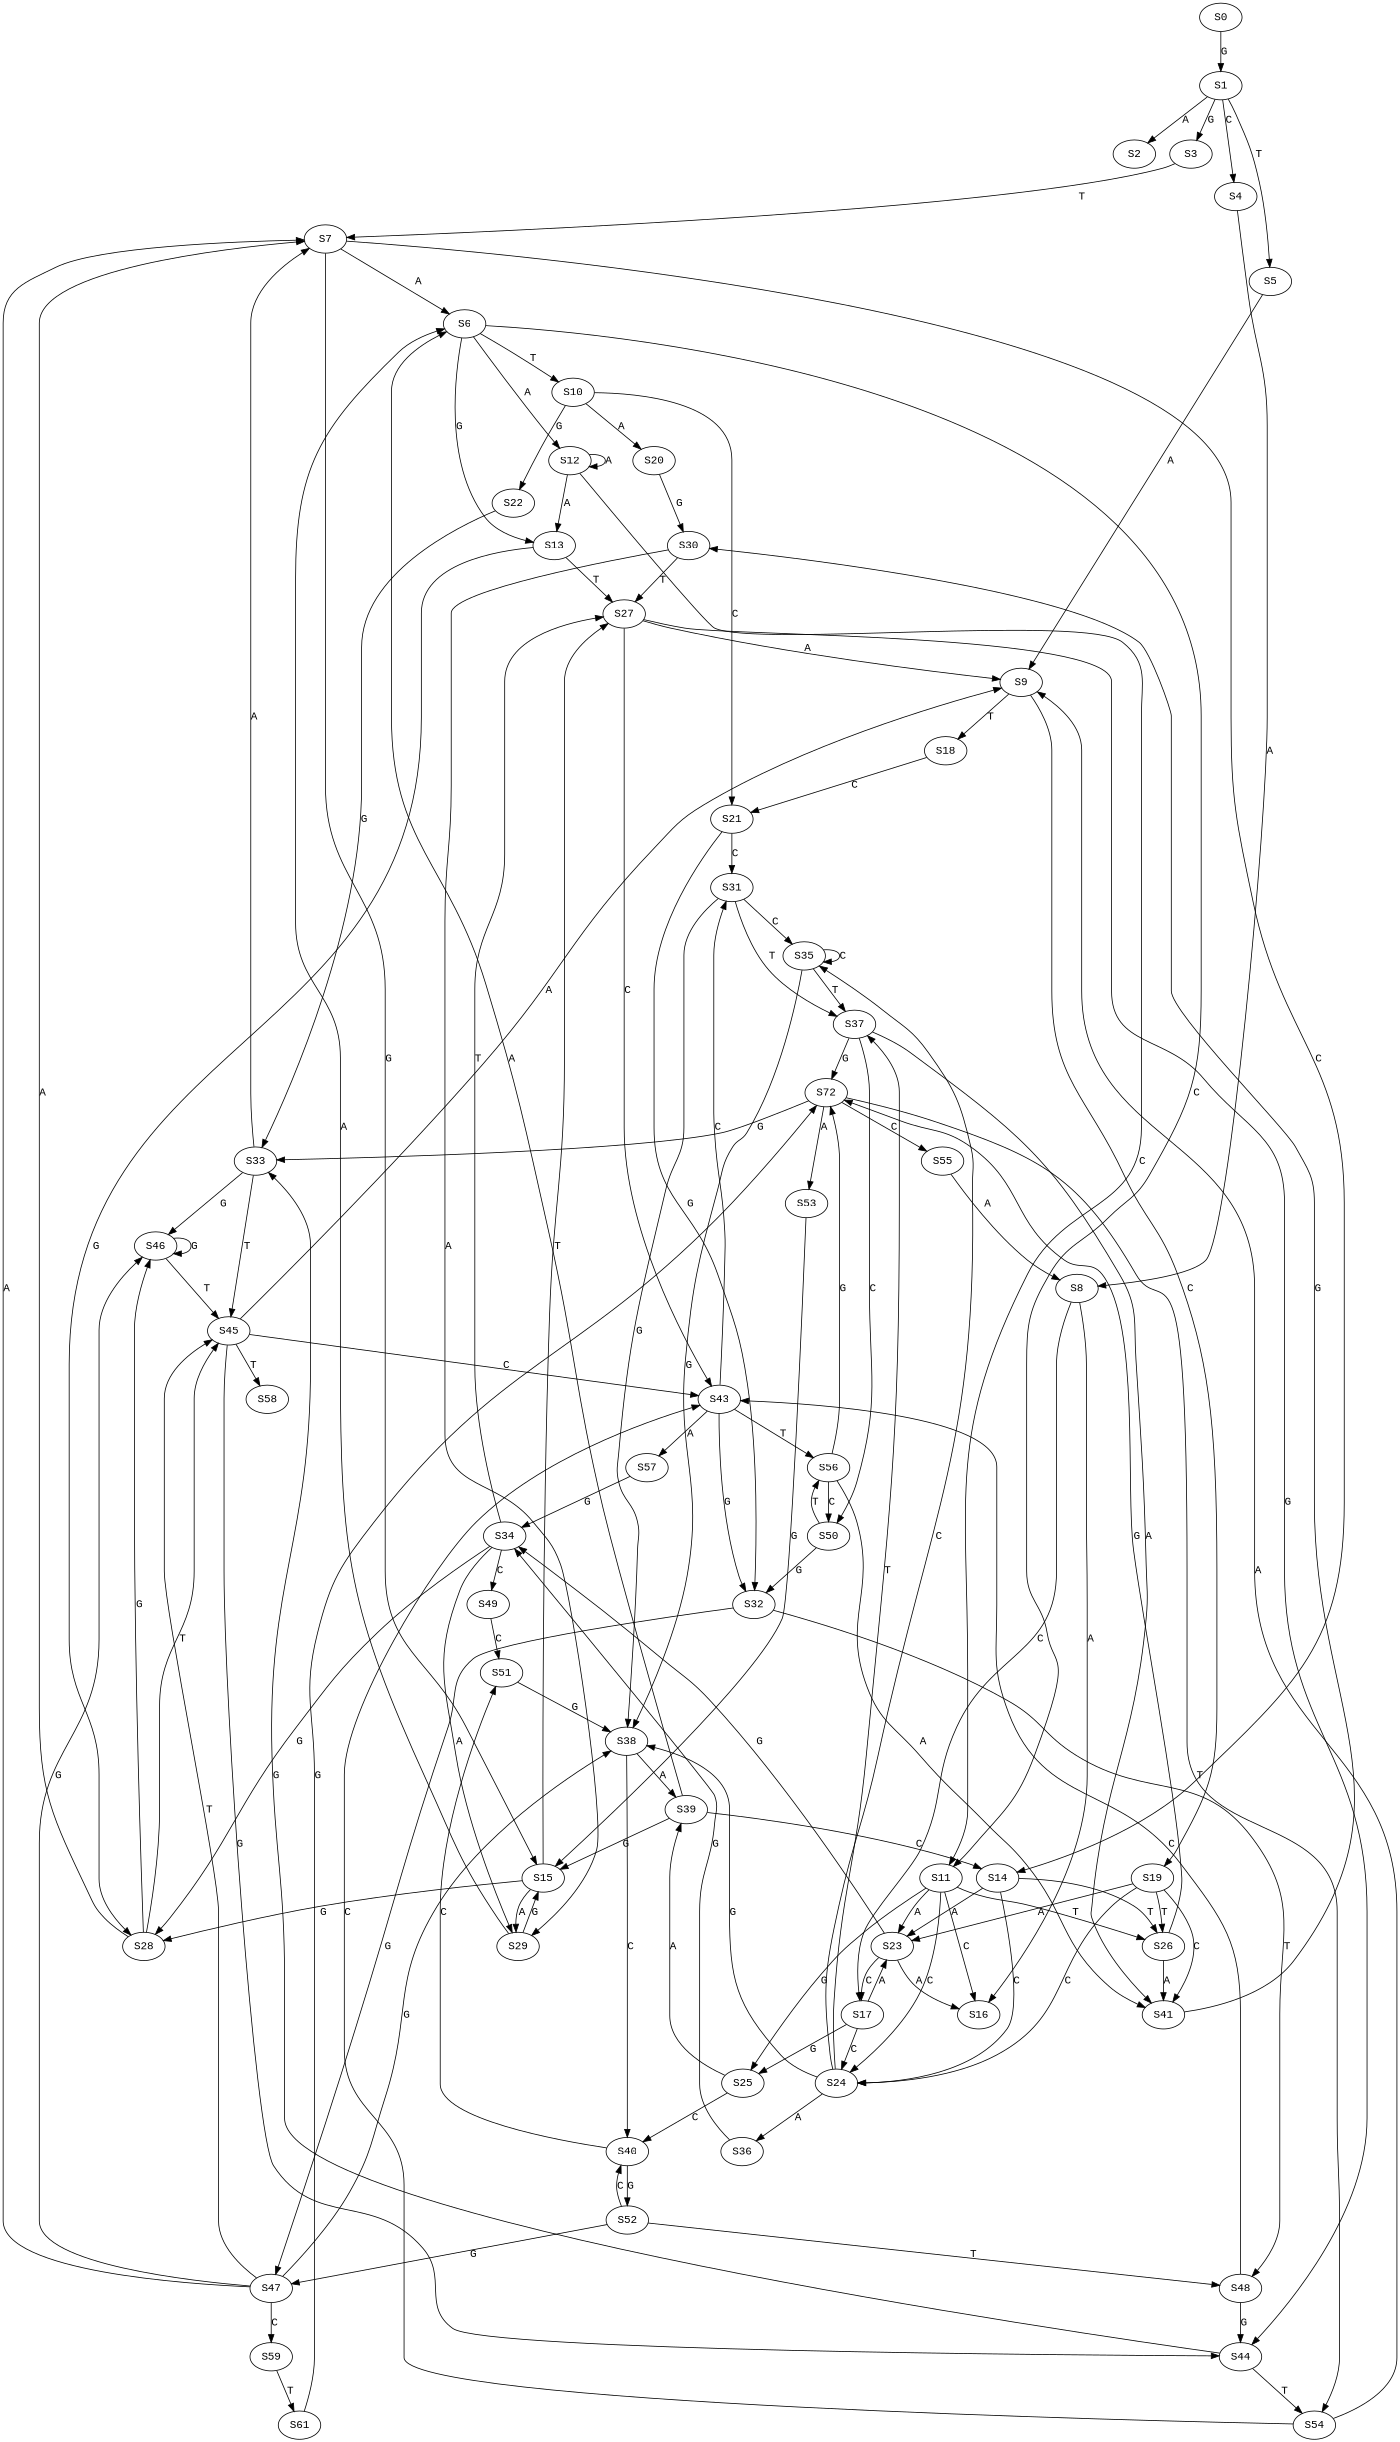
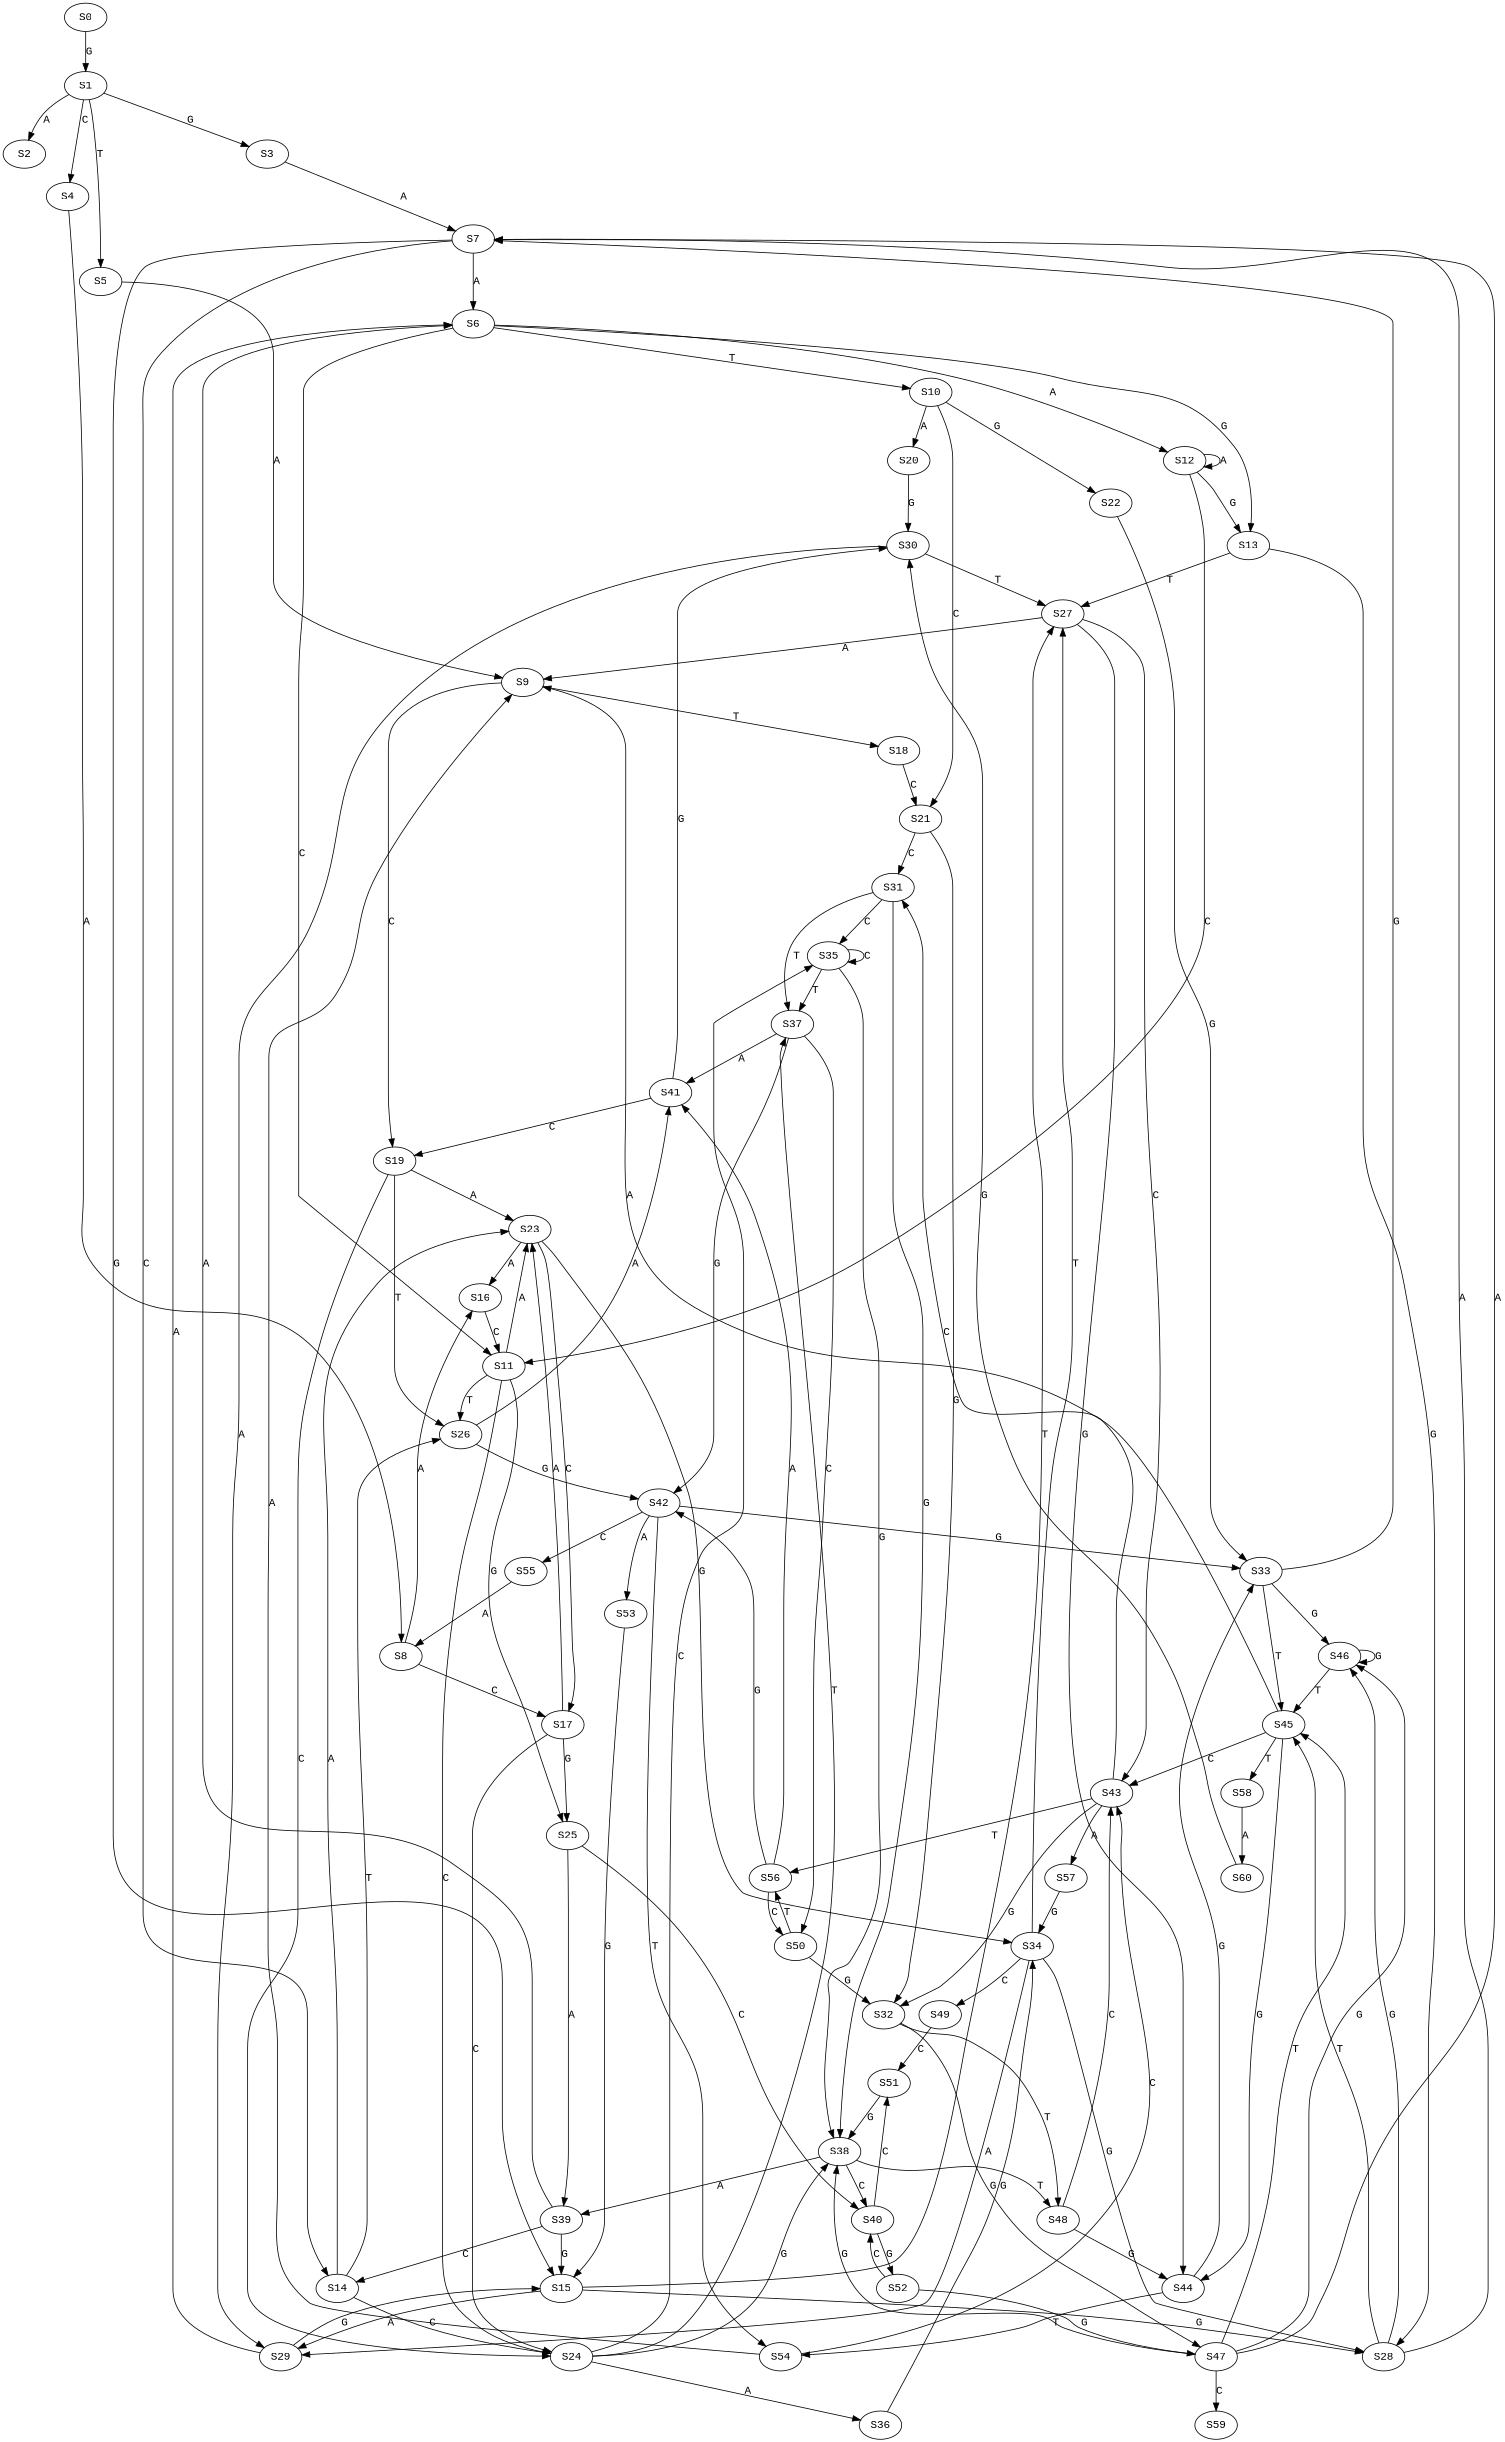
(1082, 197) -> (404, 197)
(567, 503) -> (1233, 503)
(254, 717) -> (1397, 922)
(826, 1093) -> (659, 1503)
none -> (1242, 1878)
(1193, 1940) -> (536, 1126)
(959, 1943) -> (491, 1328)
(930, 2254) -> (955, 2167)
(300, 2425) -> none
